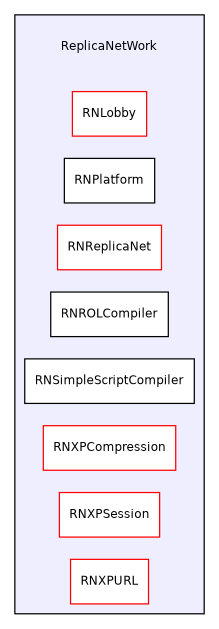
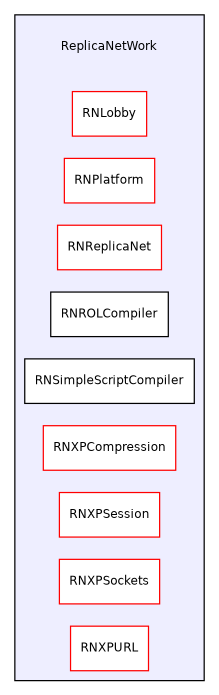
(110, 181) -> (110, 181)
none -> (110, 582)
